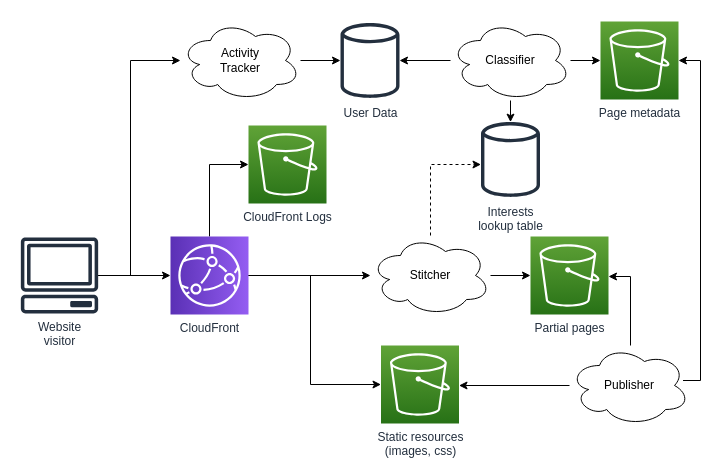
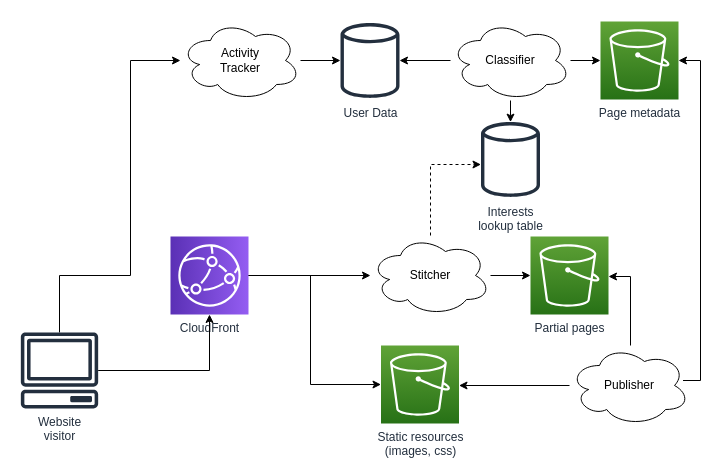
(288, 165) -> none
(210, 185) -> none
(60, 276) -> (60, 371)
